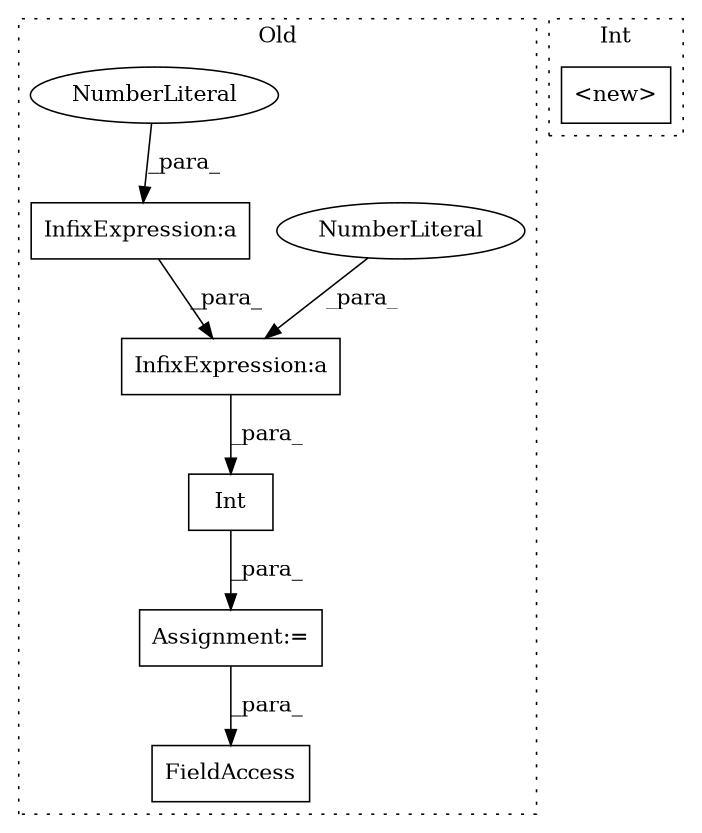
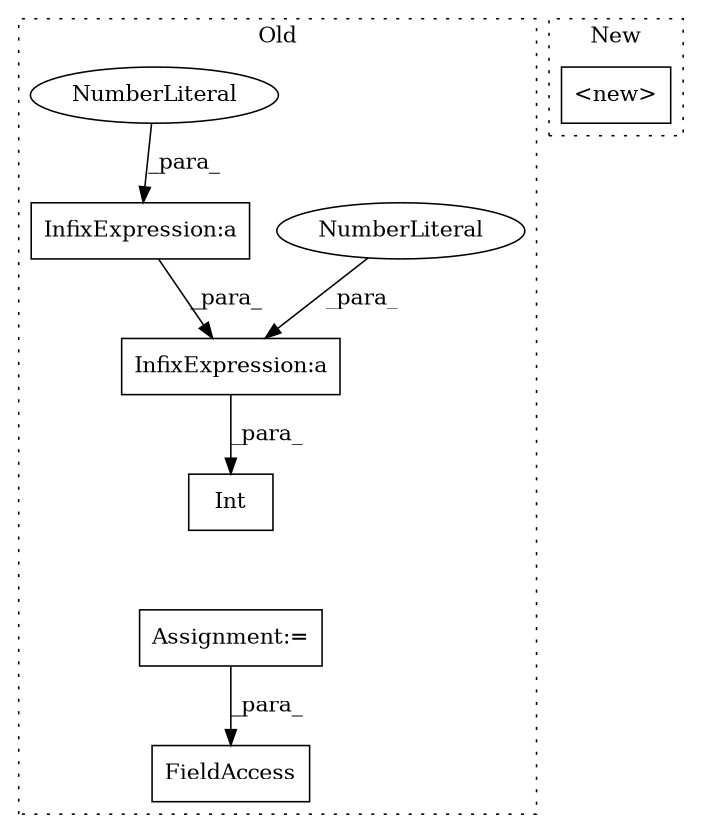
(616, 37) -> (616, 37)
(231, 562) -> none
